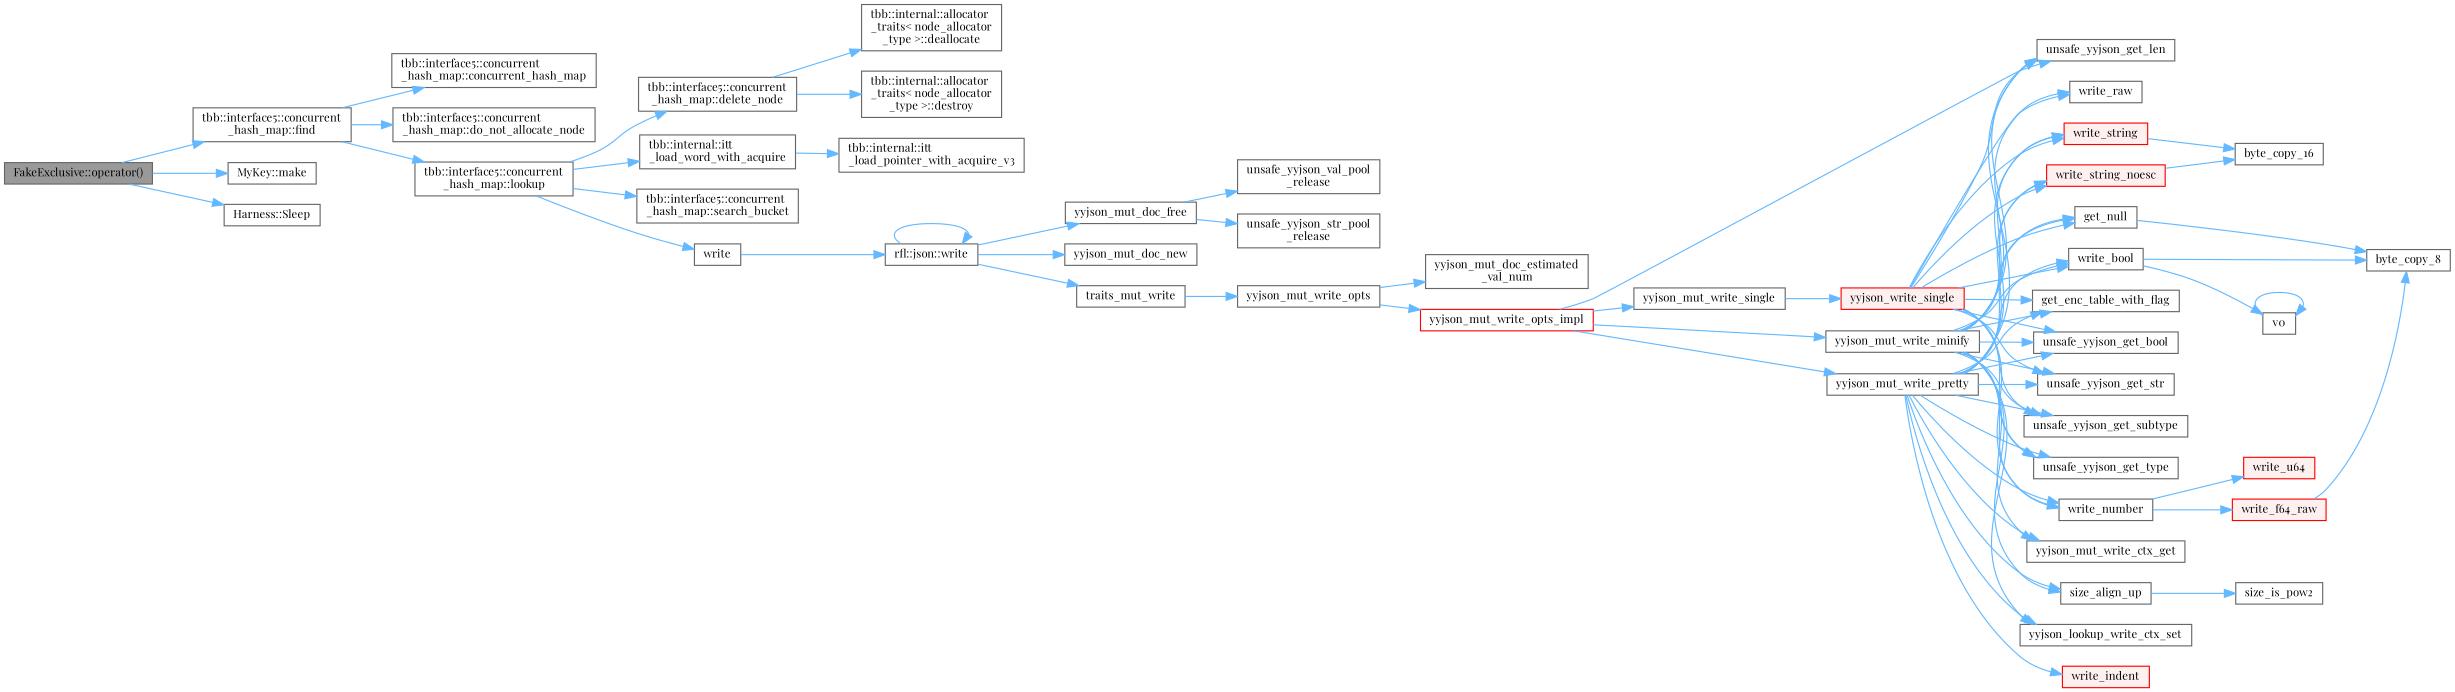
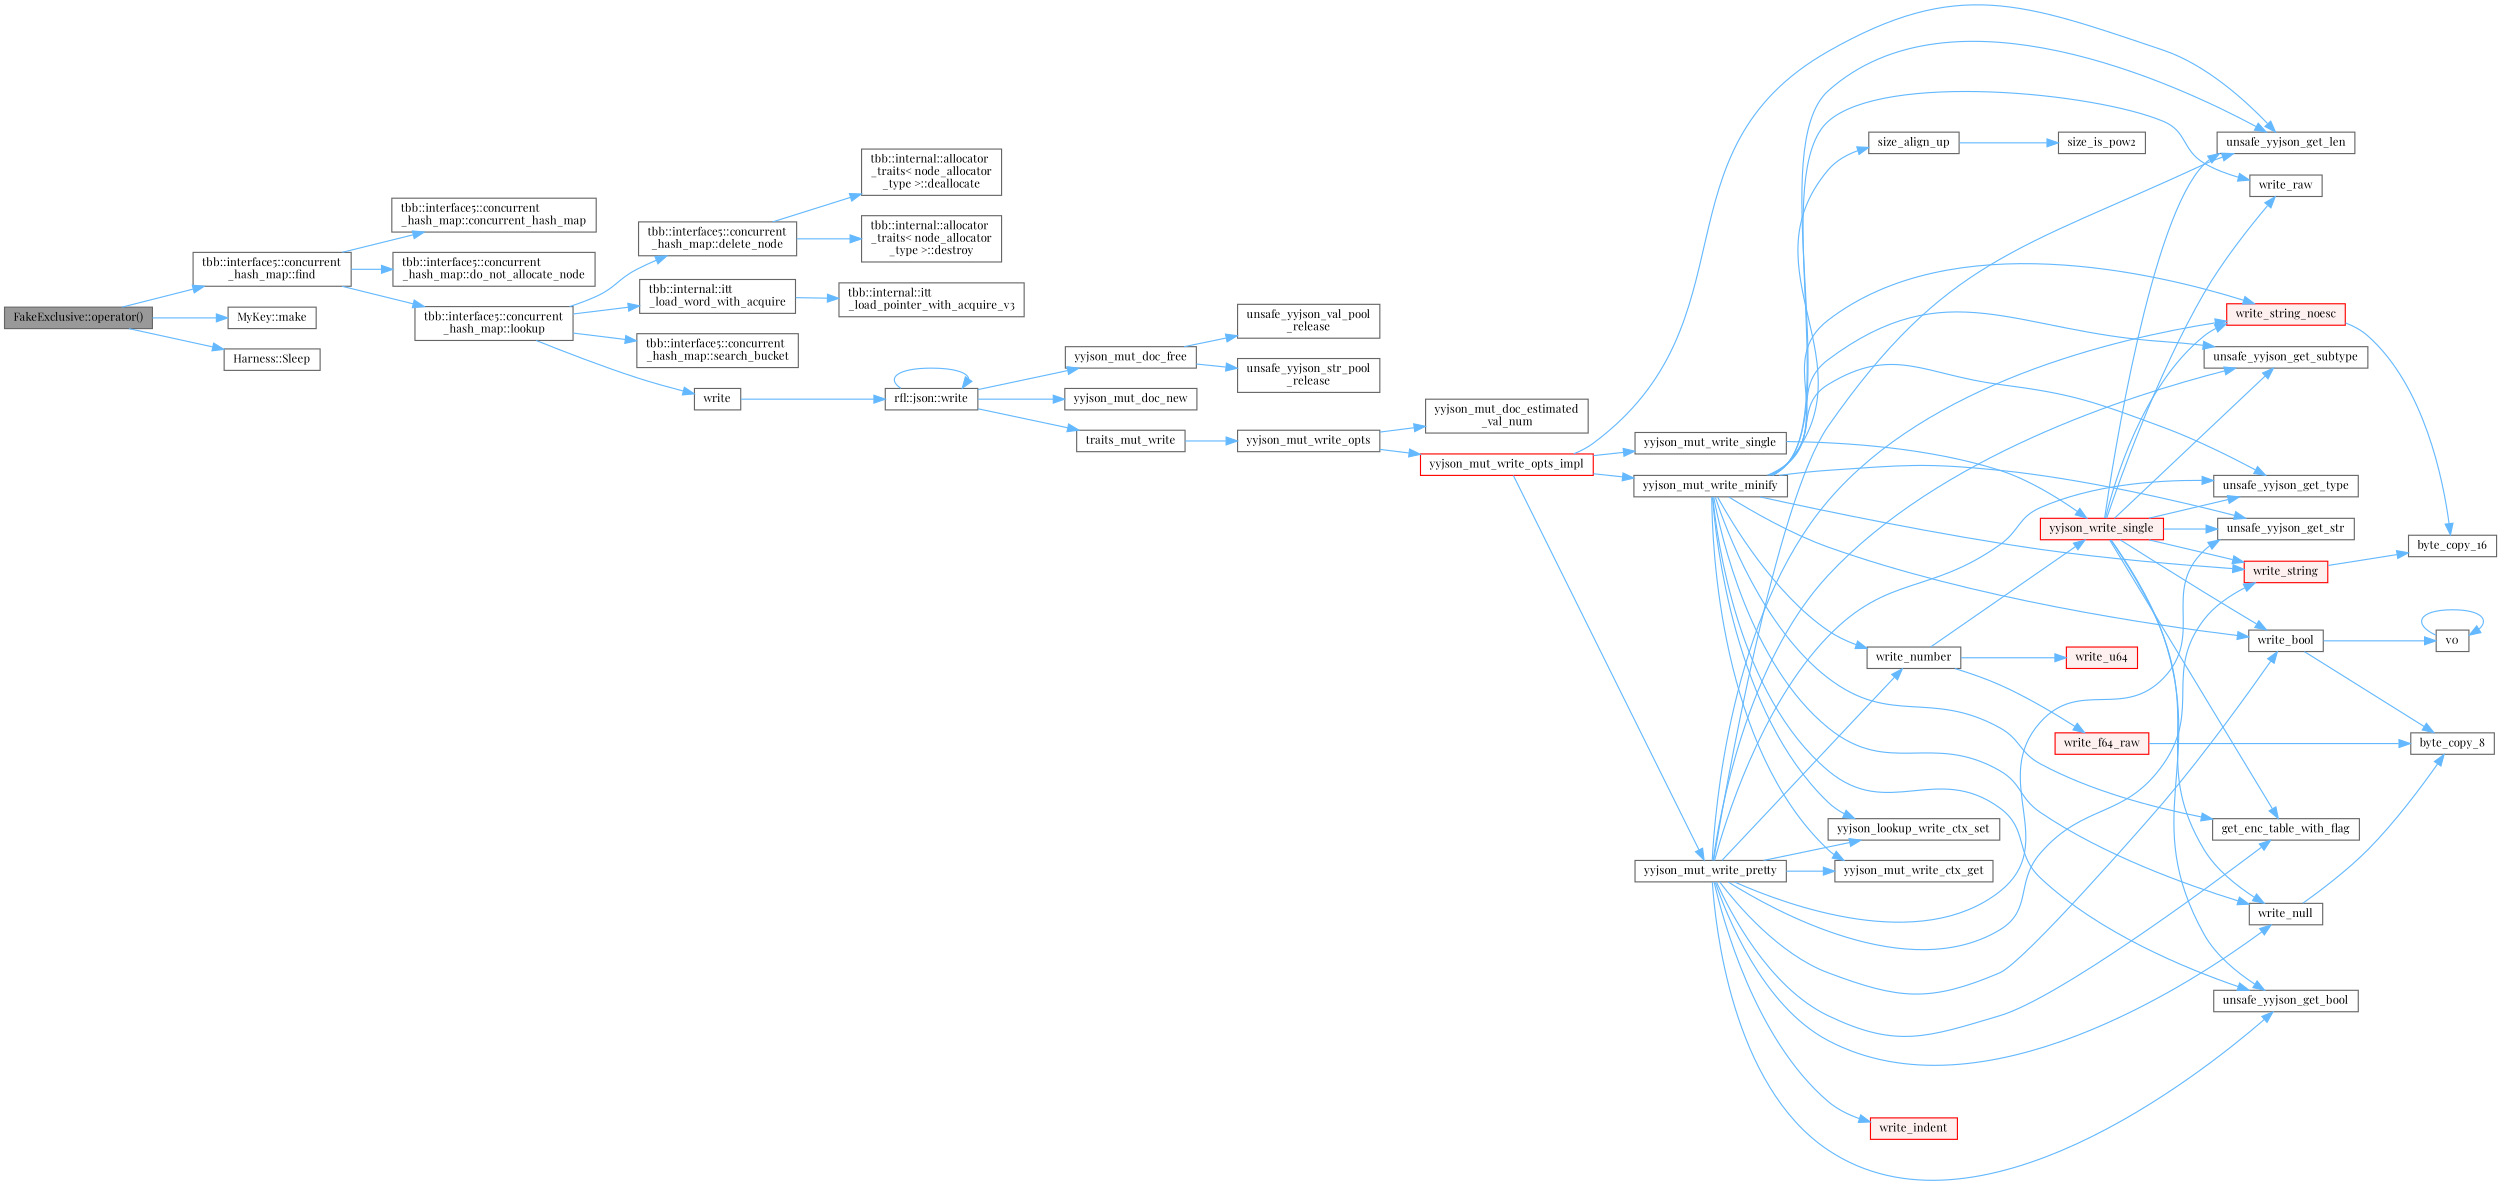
(2106, 217) -> (2286, 914)
(1999, 412) -> (1996, 602)
(1960, 506) -> none
